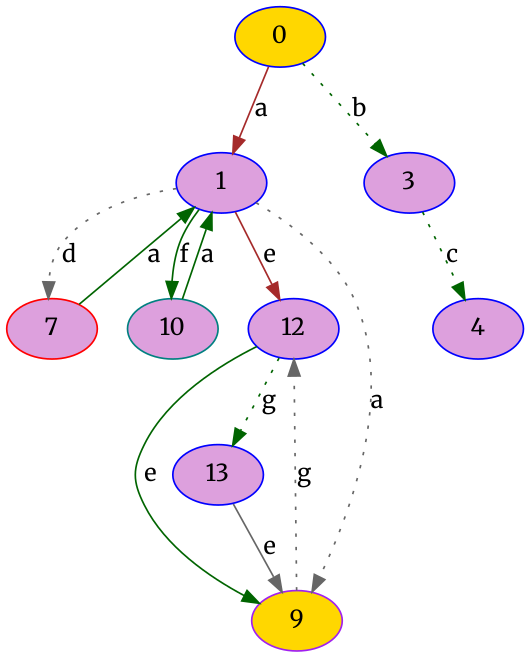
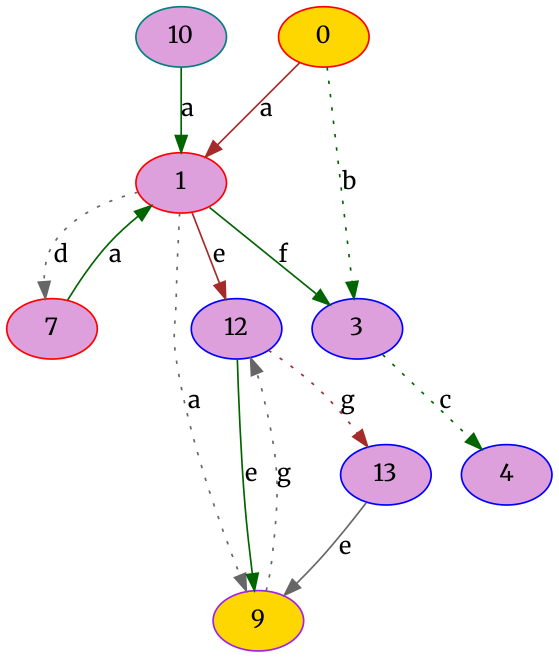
(280, 37) -> (324, 37)
(221, 183) -> (181, 183)
(180, 243) -> (263, 251)
(260, 394) -> (317, 387)
